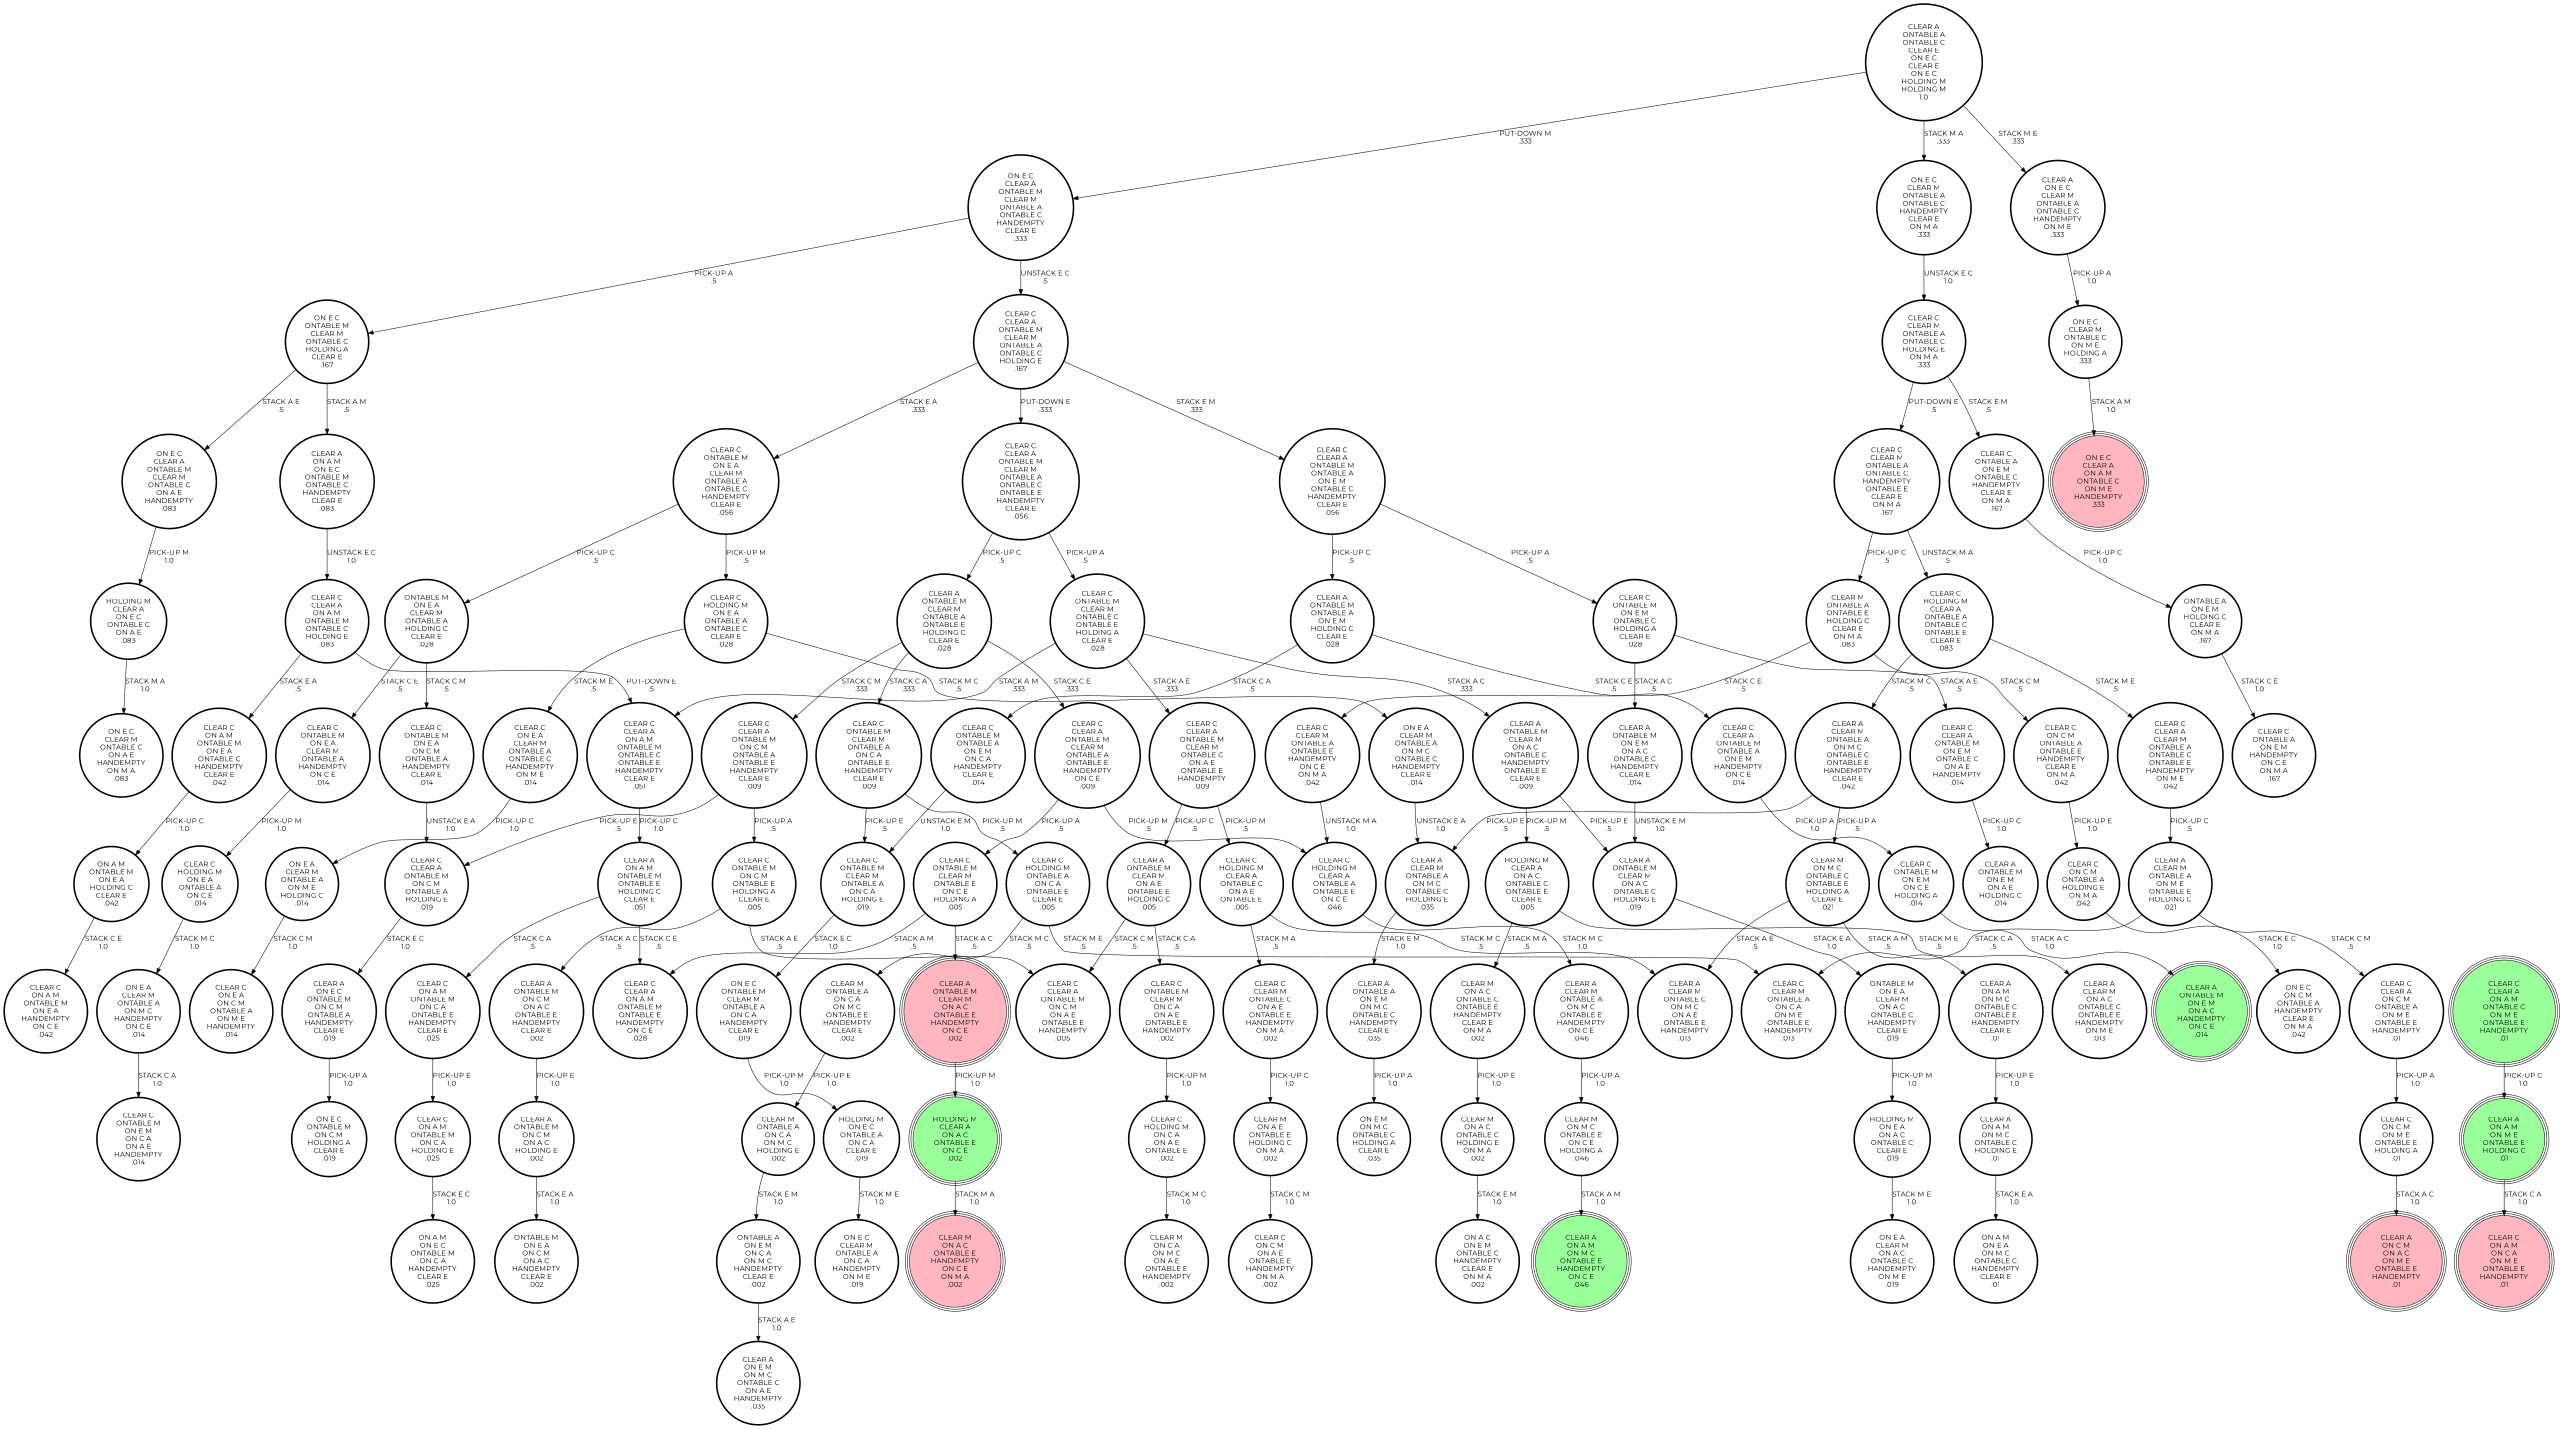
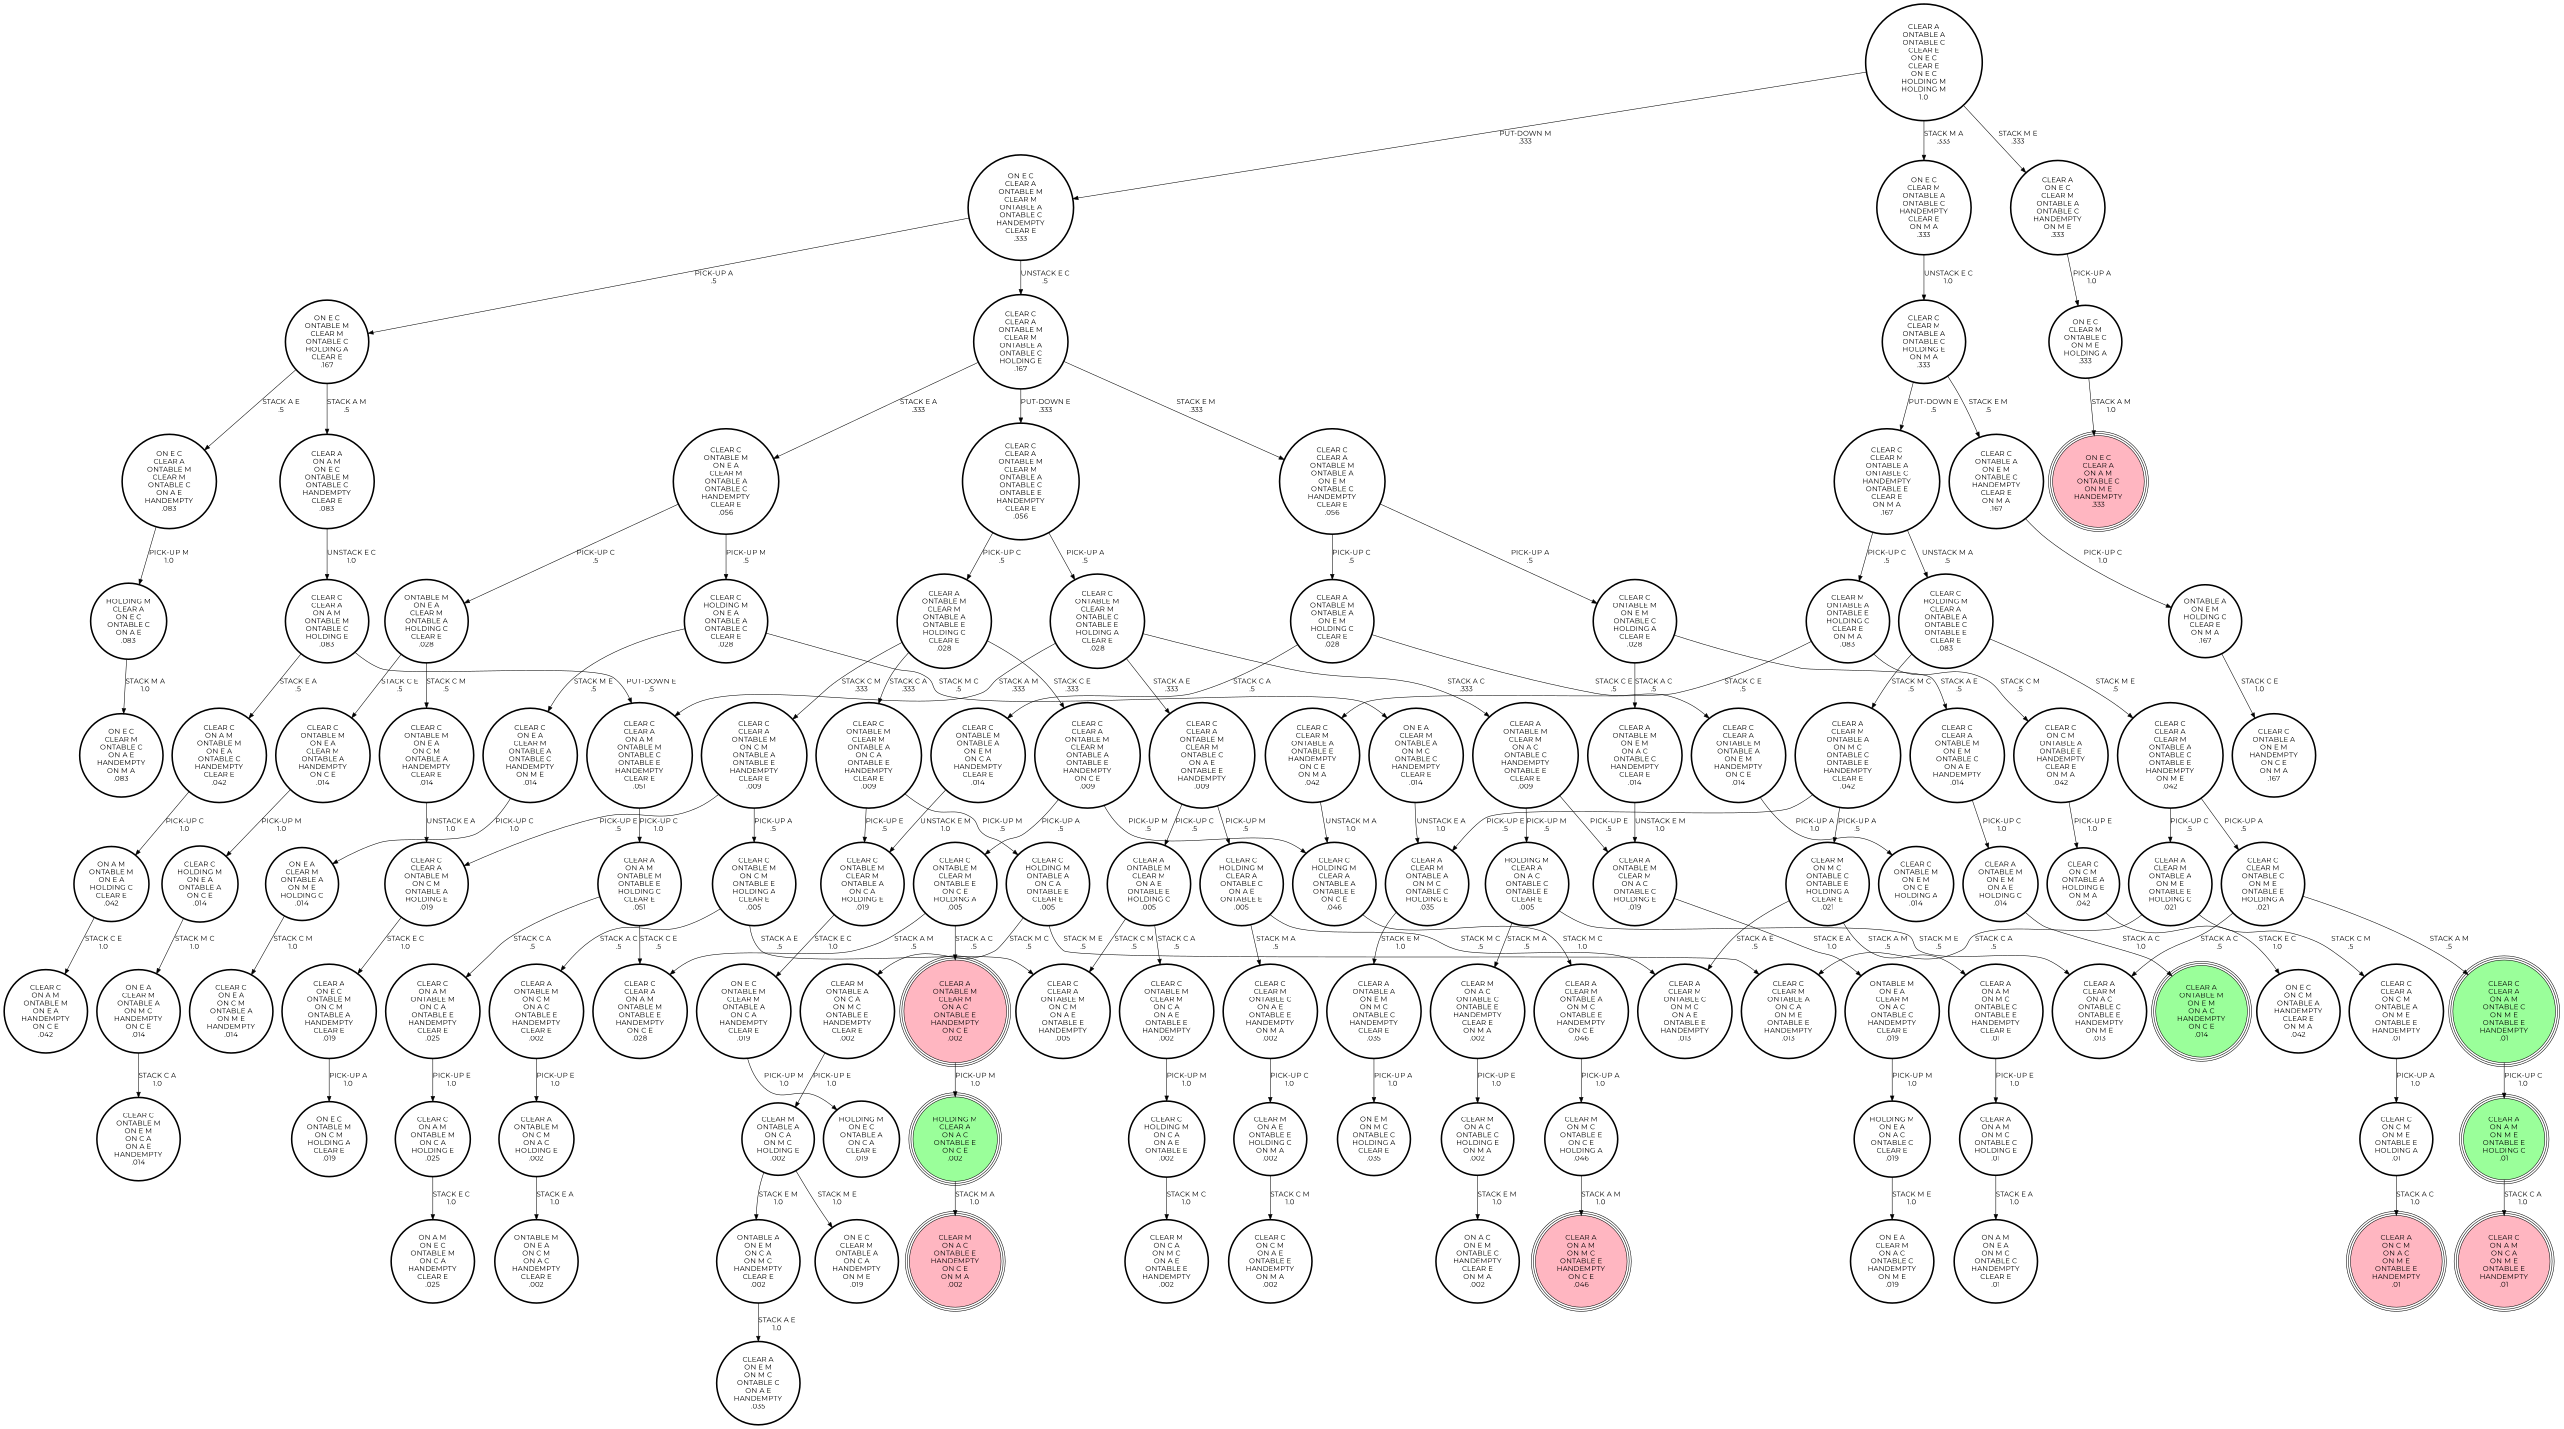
none -> (2263, 884)
(2051, 957) -> (2097, 943)
(859, 1196) -> (812, 1197)
(1581, 1261) -> (1581, 1261)
